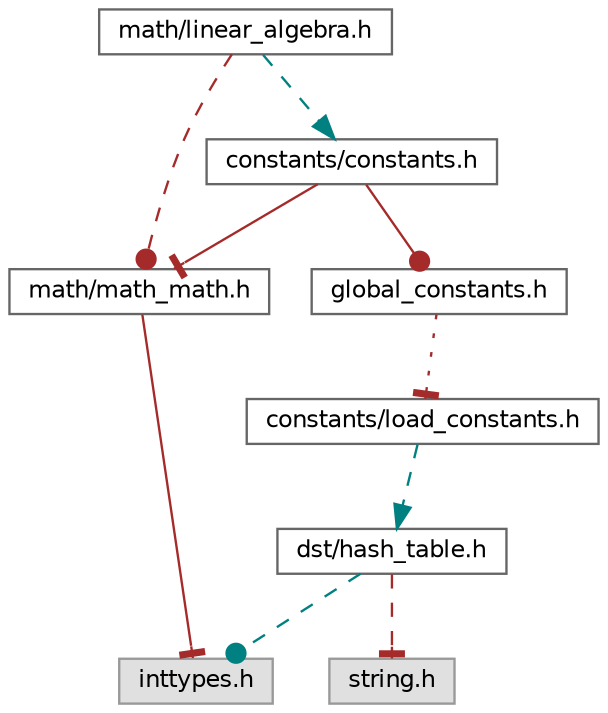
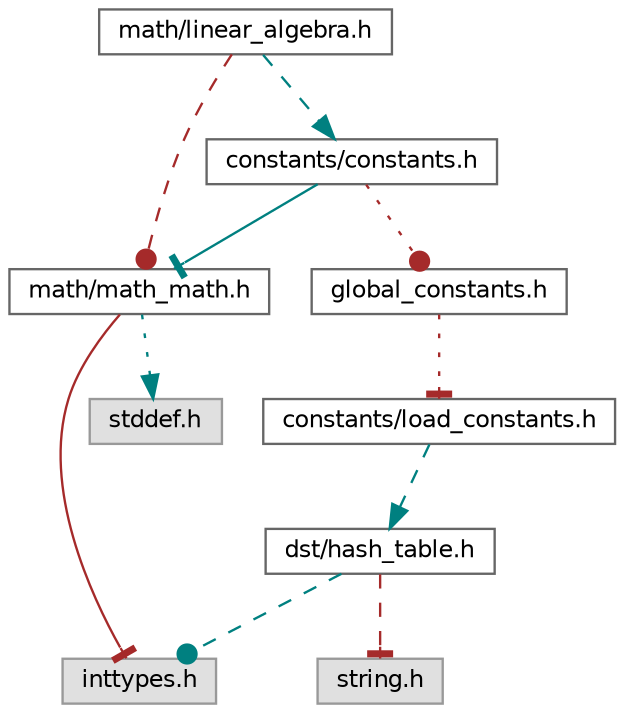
(390, 219) -> (390, 219)
(251, 223) -> (251, 223)
none -> (156, 421)
